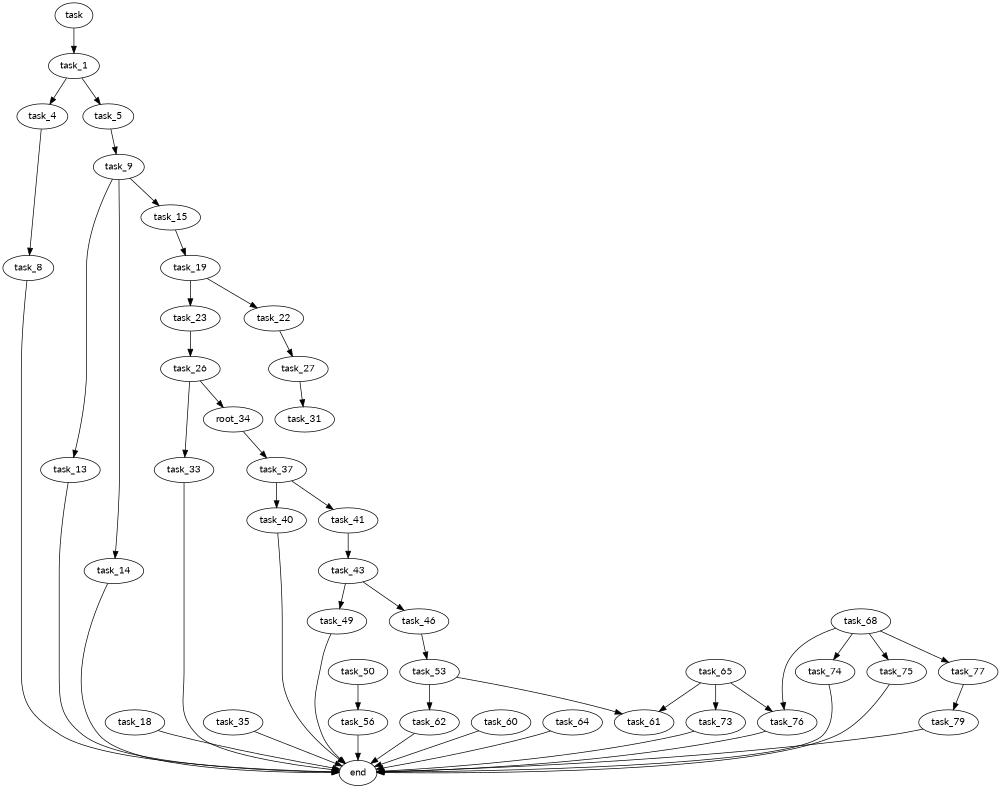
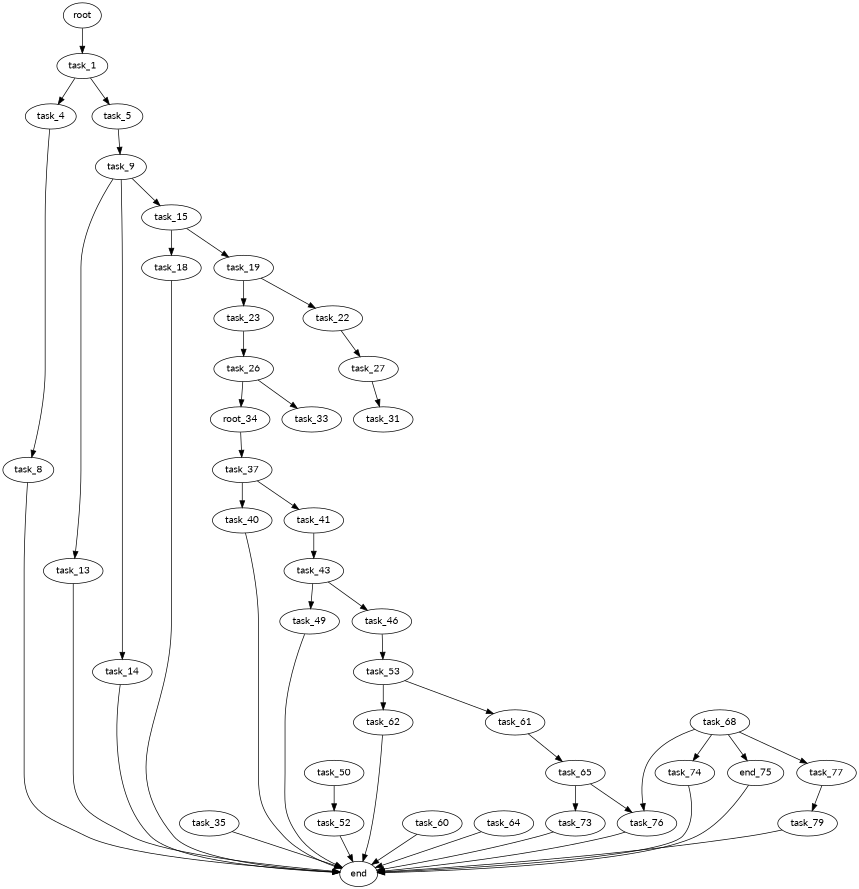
(74, 15) -> (82, 15)
none -> (171, 239)
(897, 672) -> (756, 773)
(184, 681) -> none
(683, 695) -> (543, 745)
(358, 722) -> (334, 823)
